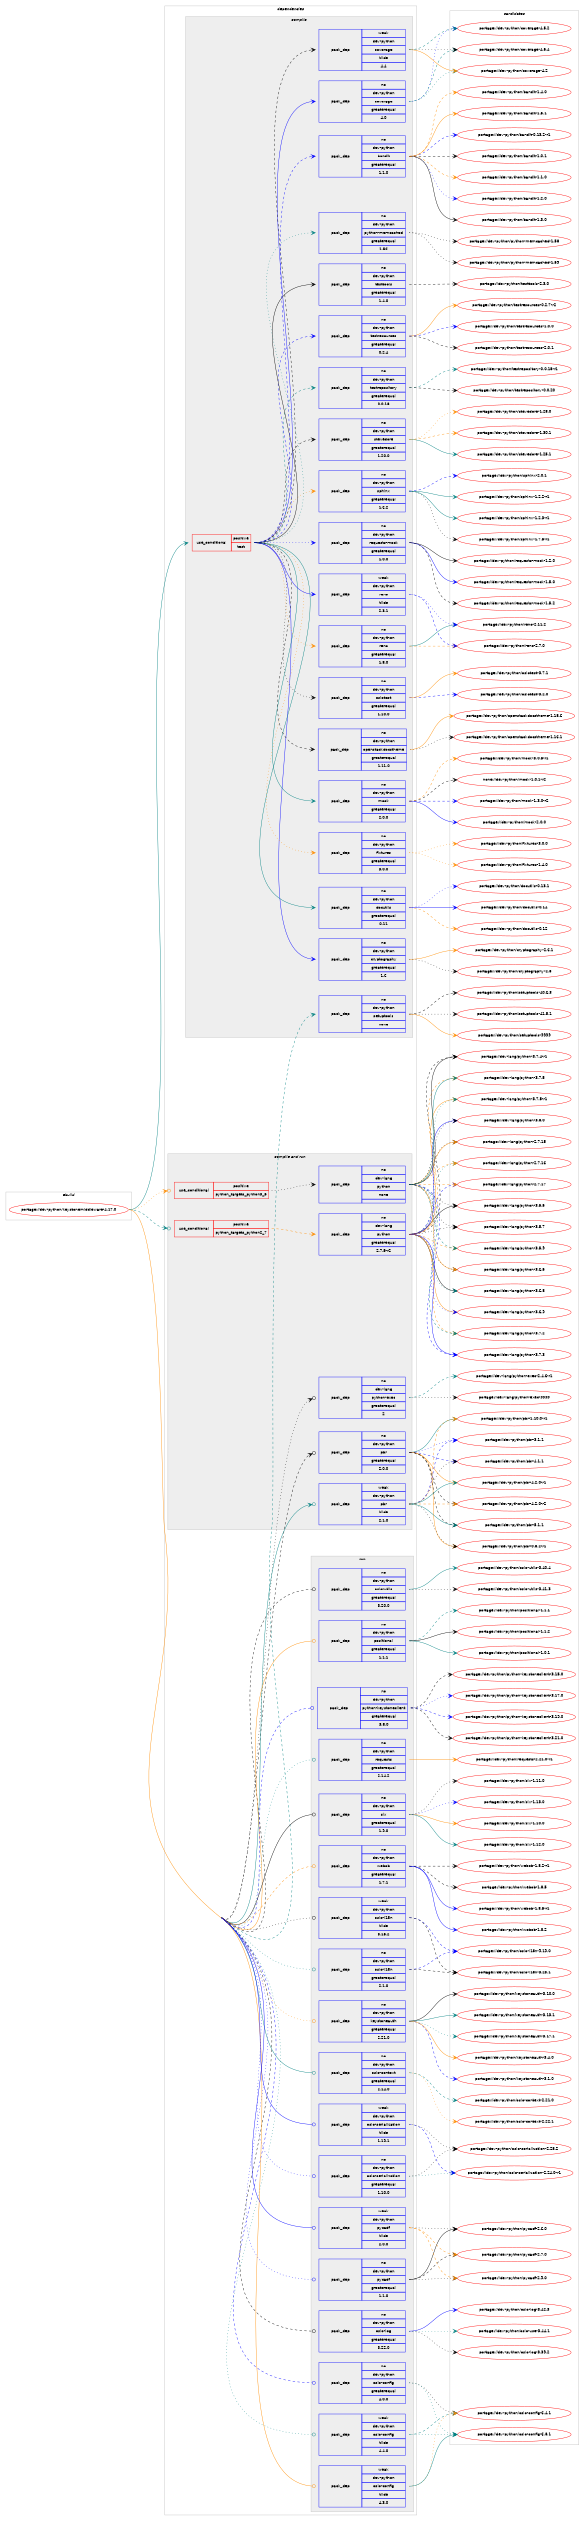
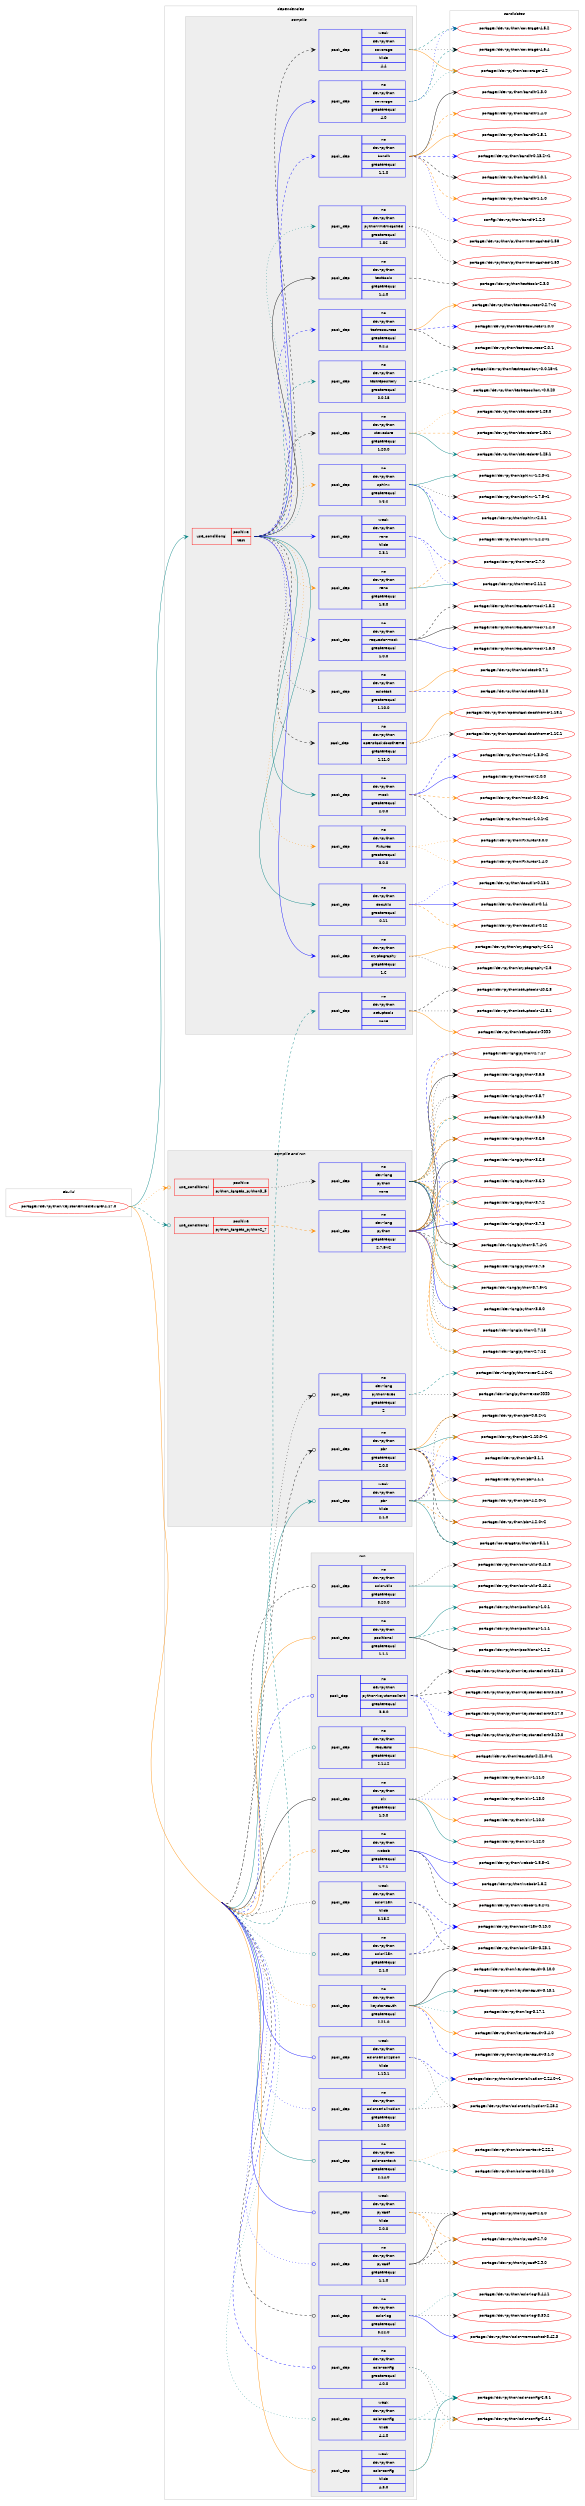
(514, 199) -> (514, 220)
(514, 716) -> (514, 713)
(514, 780) -> (514, 819)
(514, 1525) -> (514, 1543)
(514, 1887) -> none
(514, 2037) -> (514, 2012)
(514, 2310) -> (514, 2337)
(514, 2331) -> (514, 2294)
